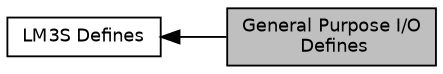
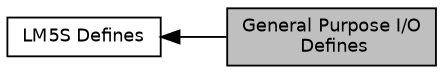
(84, 37) -> (84, 37)
